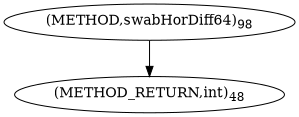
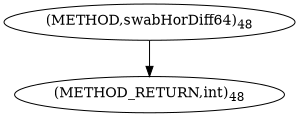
(245, 21) -> (245, 21)
